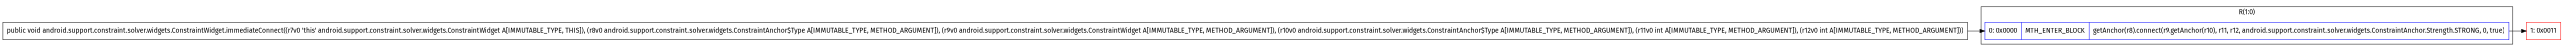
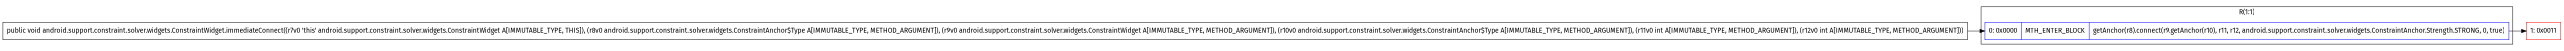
(2247, 12) -> (2247, 12)
